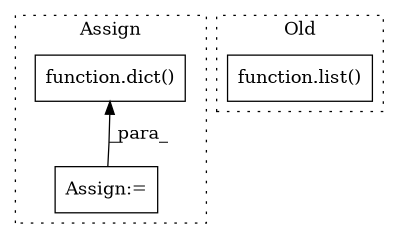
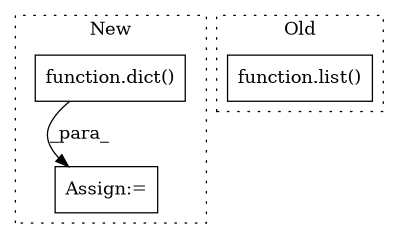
(111, 30) -> (111, 30)
(109, 141) -> (49, 128)
